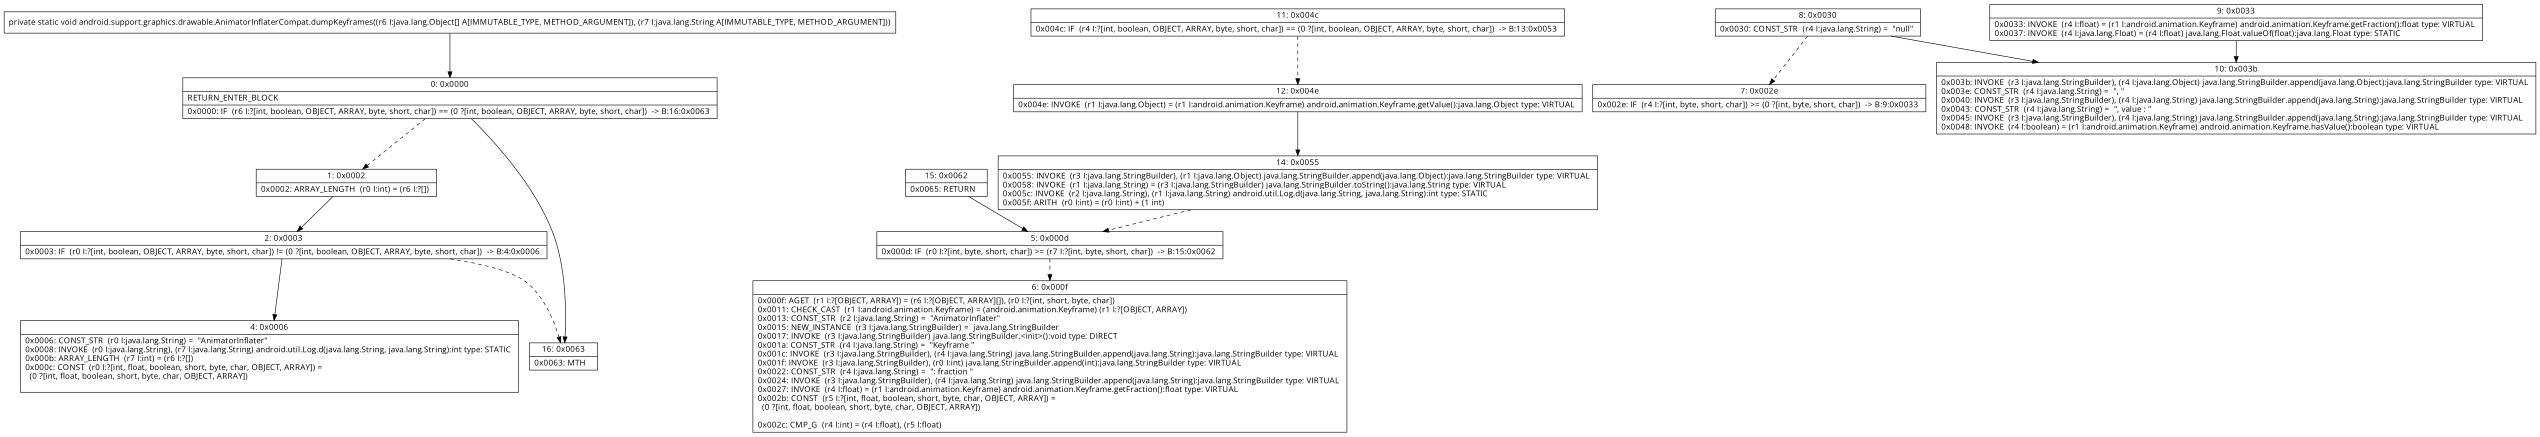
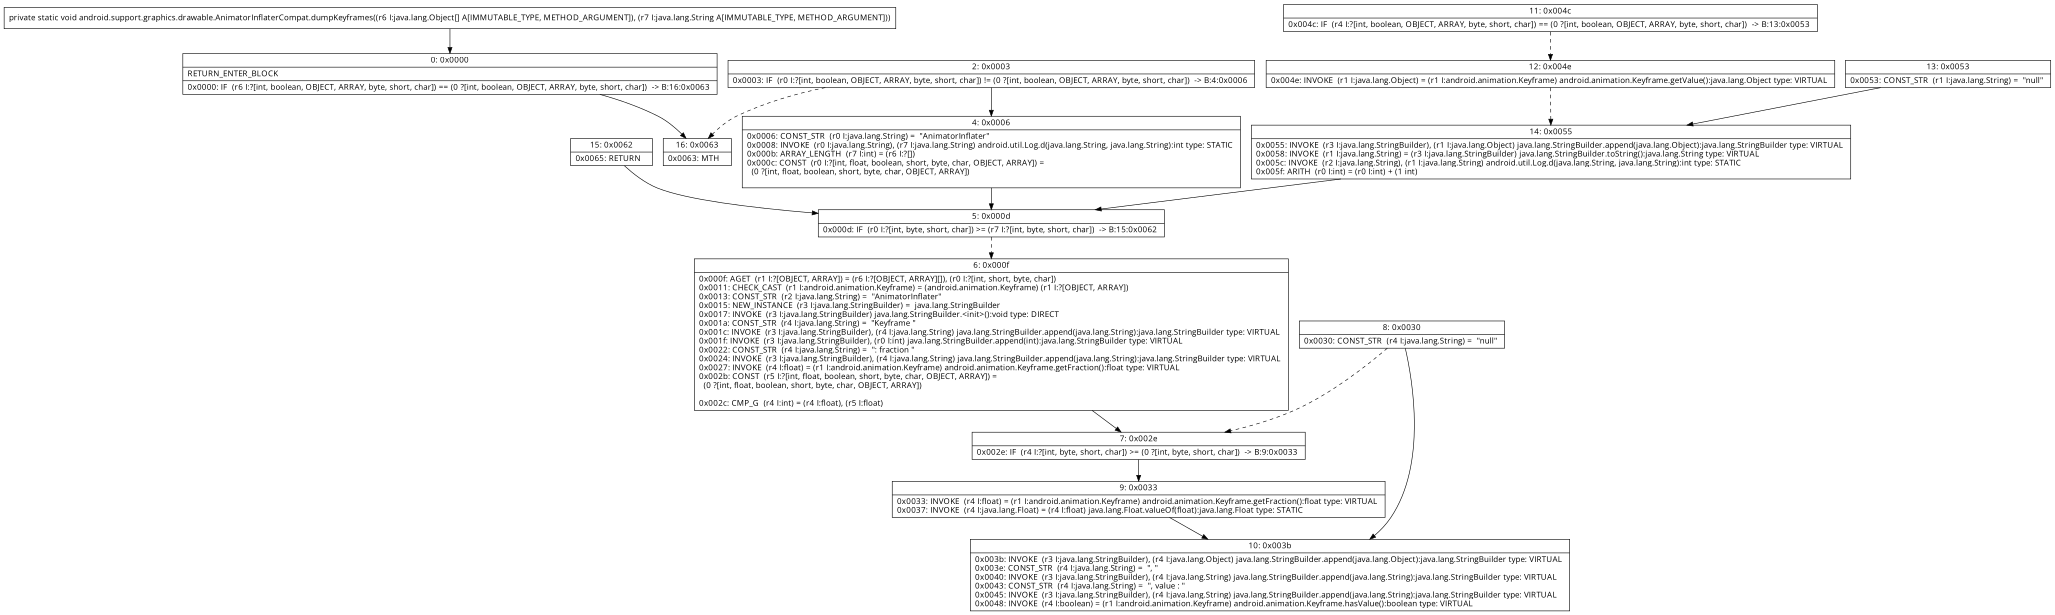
none -> (1948, 74)
(1298, 131) -> (1551, 103)
(346, 183) -> none
none -> (991, 196)
(1150, 220) -> (1221, 194)
none -> (1104, 419)
none -> (1139, 467)
